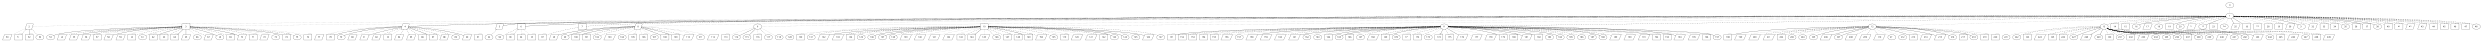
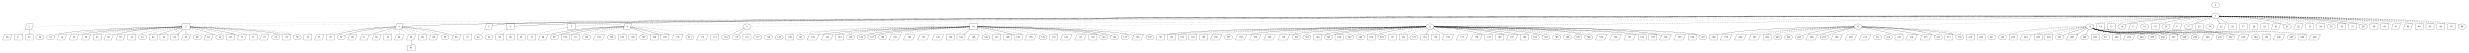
(419, 31) -> (411, 43)
(1373, 37) -> (1360, 37)
